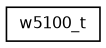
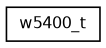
(53, 24) -> (53, 24)
